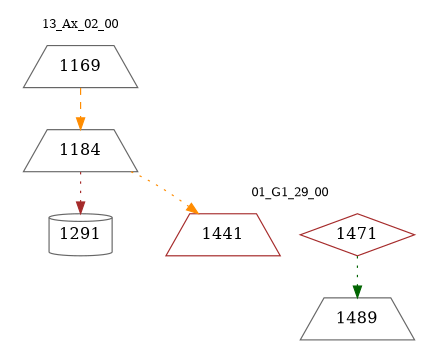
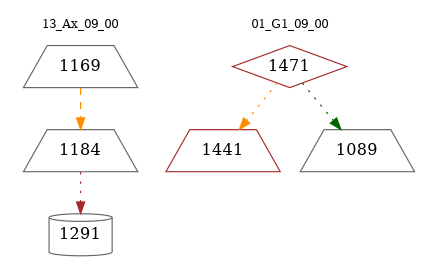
(81, 25) -> (81, 25)
(164, 189) -> (262, 102)
(290, 193) -> (290, 25)
(357, 319) -> (357, 151)
